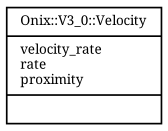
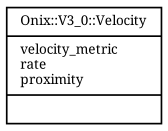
(61, 50) -> (69, 50)
